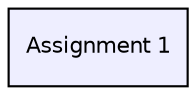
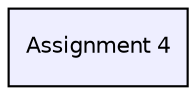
(98, 47) -> (98, 47)
